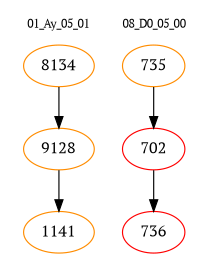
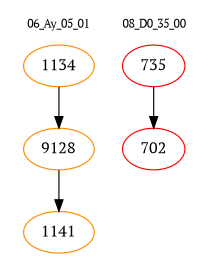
(59, 25) -> (59, 25)
(154, 25) -> (154, 25)
(59, 66) -> (59, 66)
(154, 66) -> (154, 66)
(154, 232) -> none
